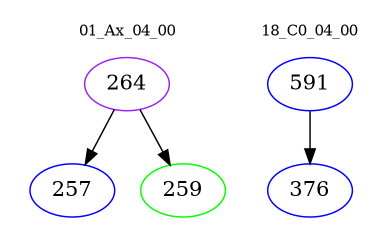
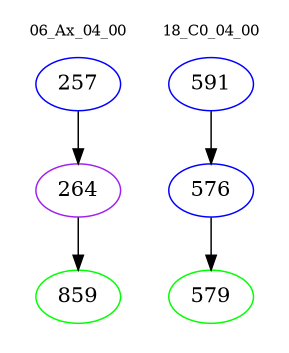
(128, 32) -> (78, 32)
(103, 130) -> (78, 130)
(183, 190) -> (78, 297)
(310, 190) -> (211, 190)
none -> (211, 297)
